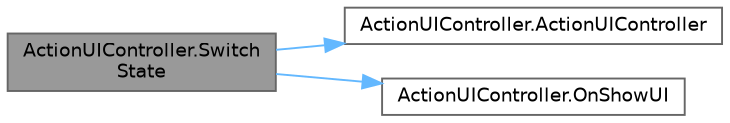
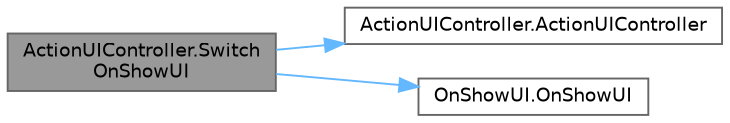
(142, 62) -> (142, 62)
(533, 97) -> (533, 97)
